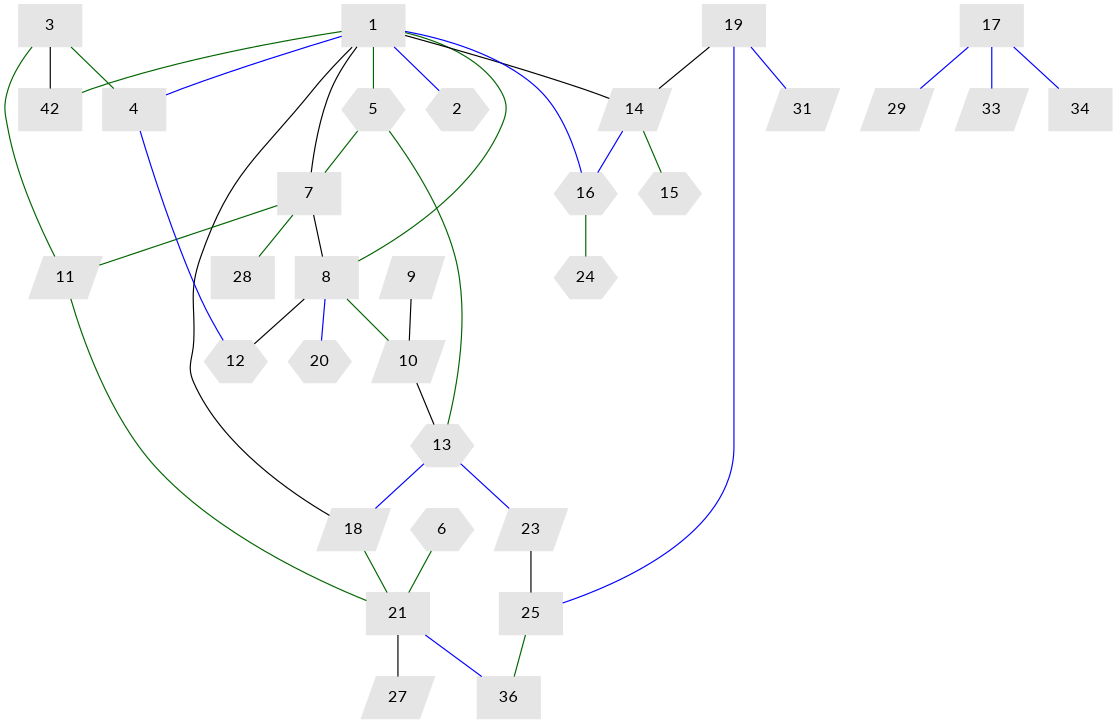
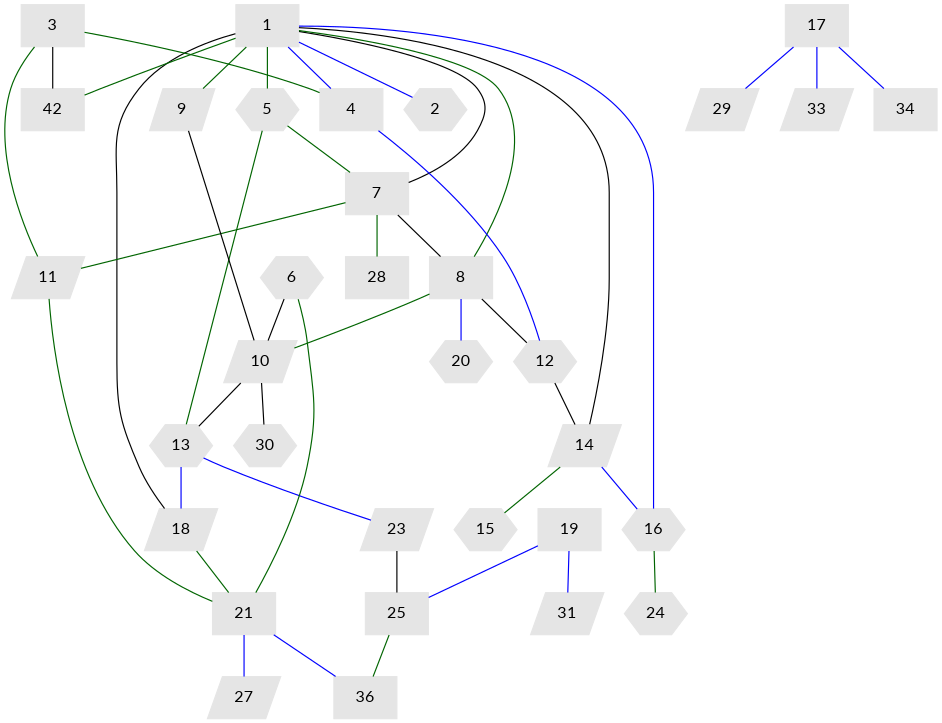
(684, 68) -> (565, 404)
none -> (223, 70)
none -> (276, 320)
none -> (265, 446)
(398, 656) -> (244, 656)
